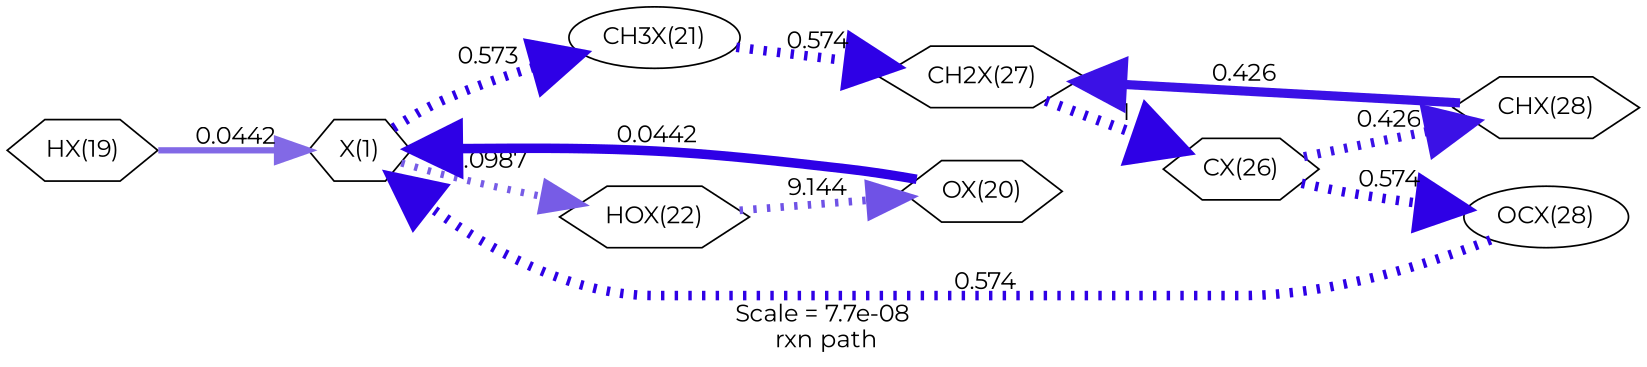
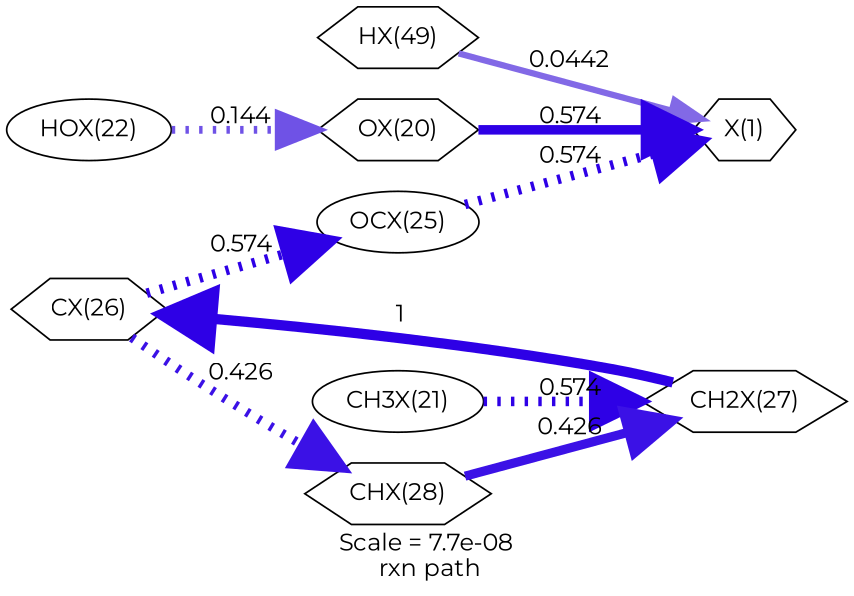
(462, 92) -> none
(1091, 118) -> (444, 344)
(655, 136) -> (567, 117)
(82, 150) -> (398, 38)
(472, 181) -> none
(814, 189) -> (238, 117)
(655, 217) -> (89, 130)
(1546, 217) -> (398, 222)
